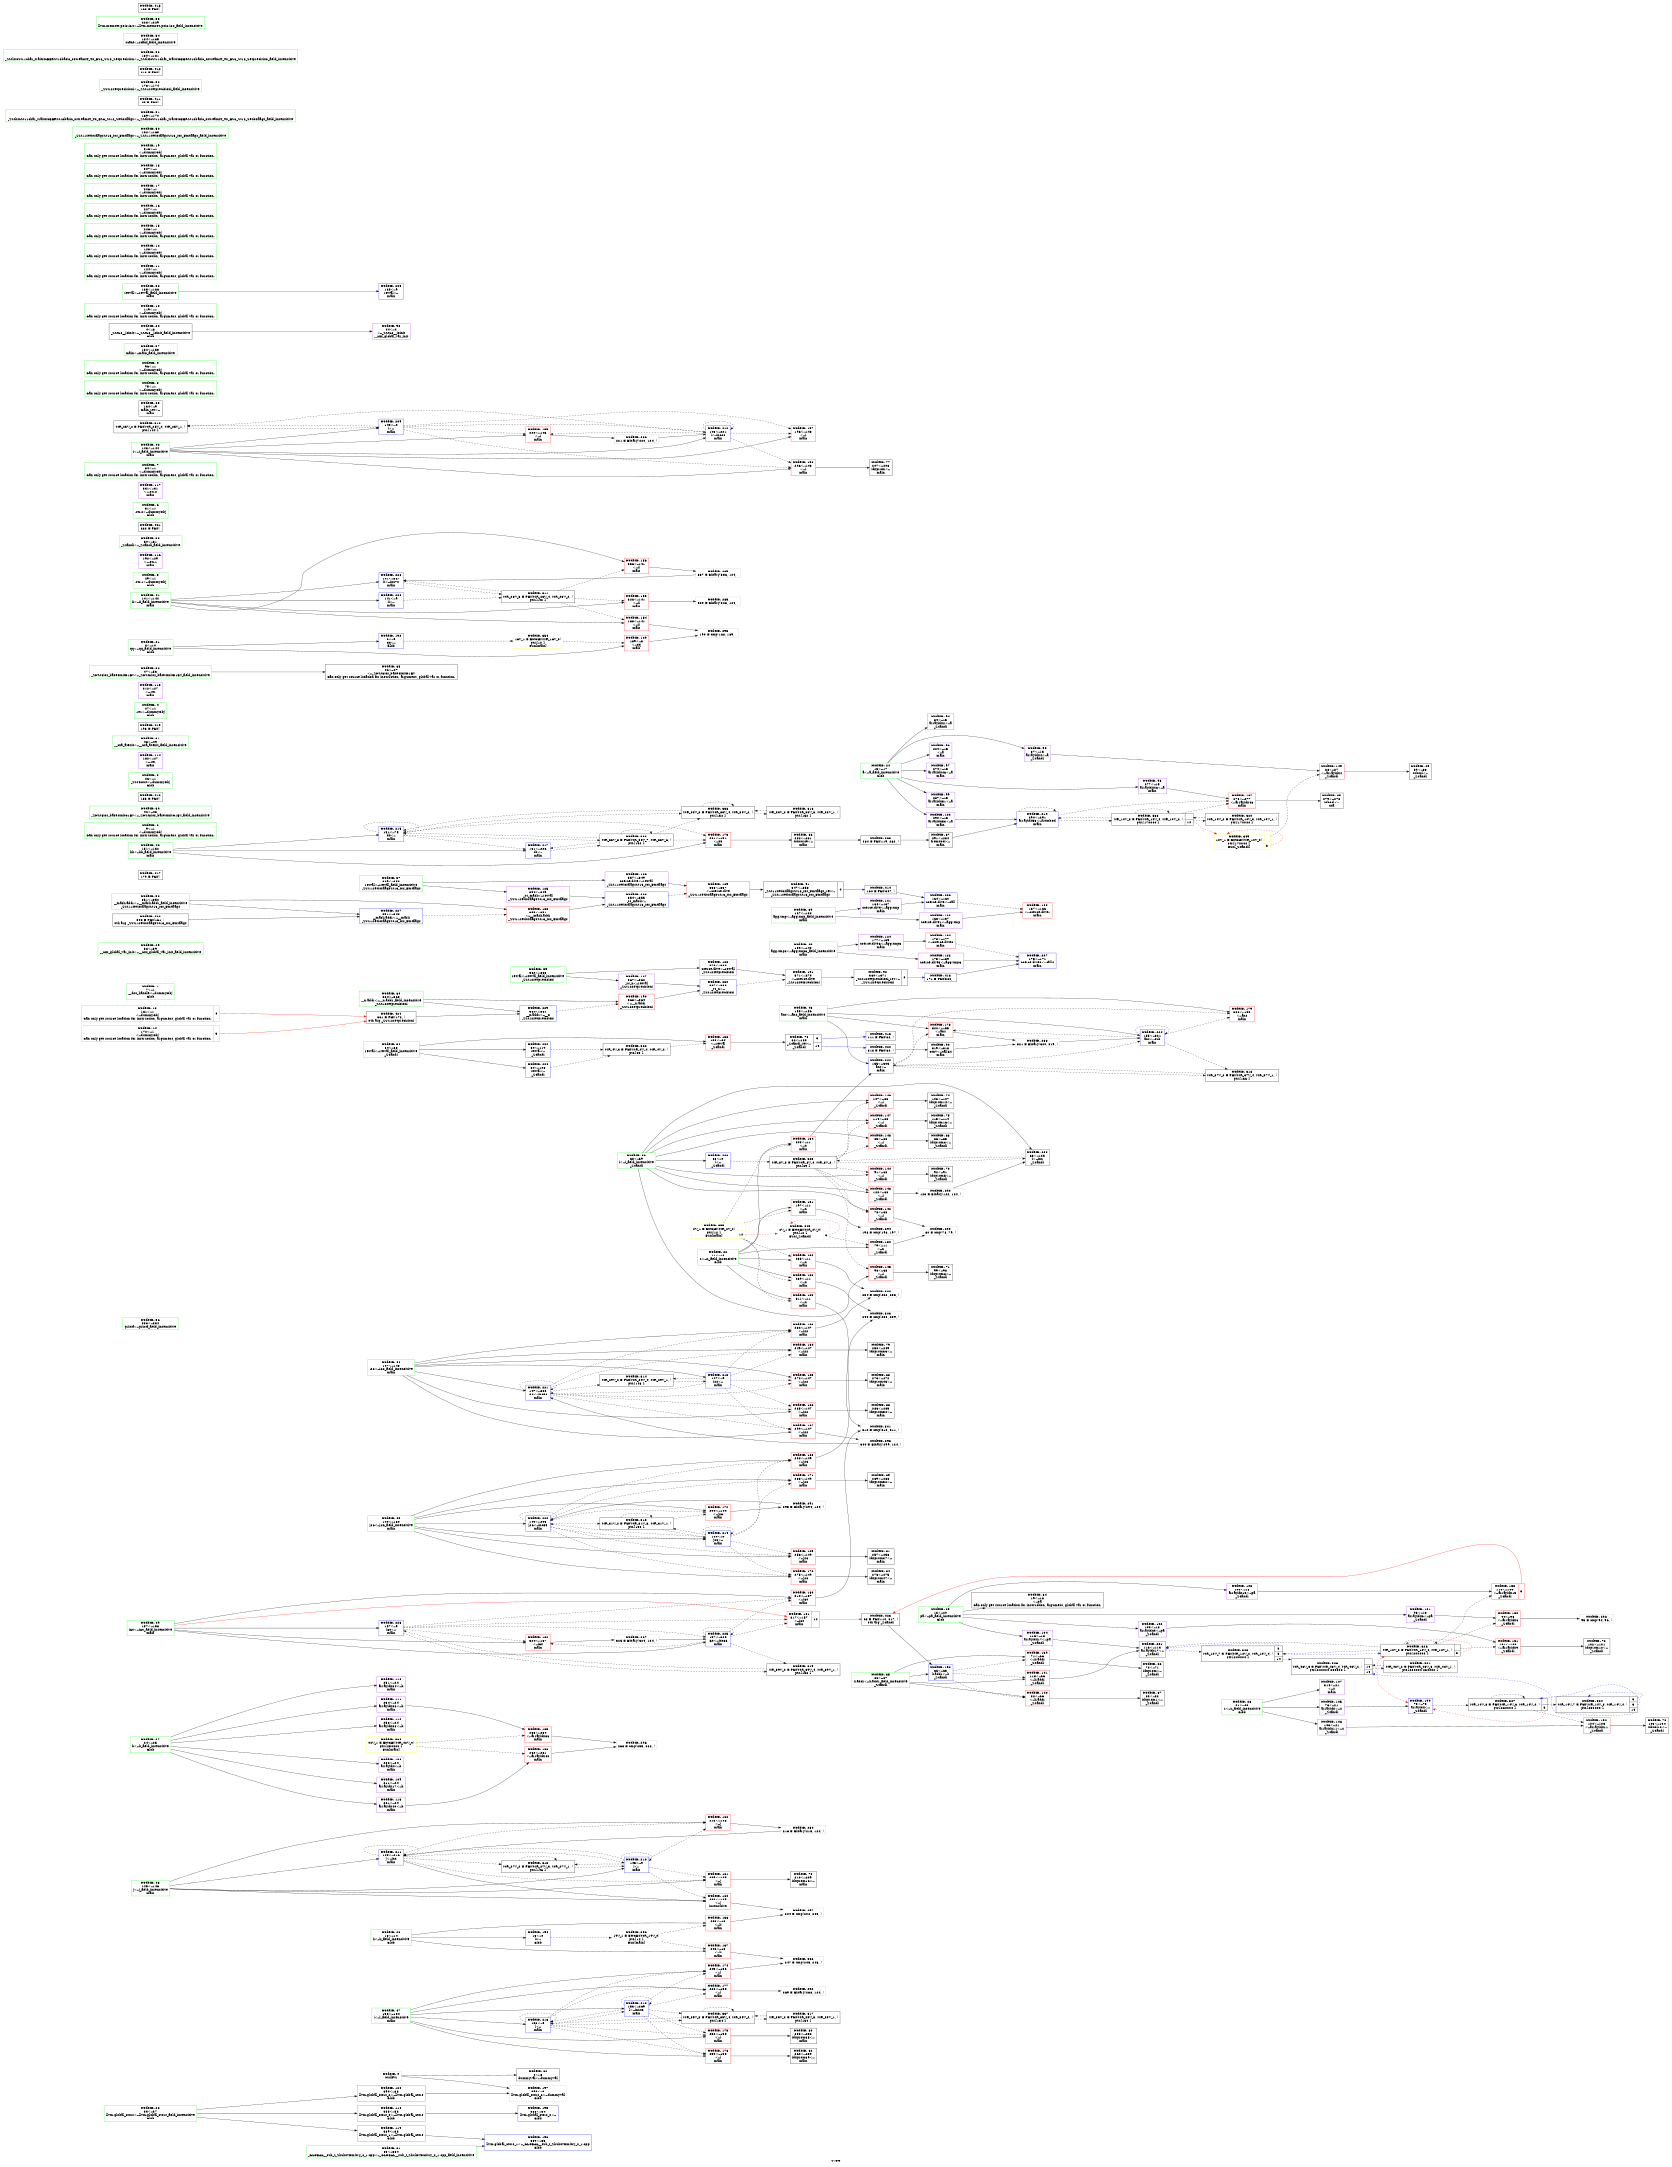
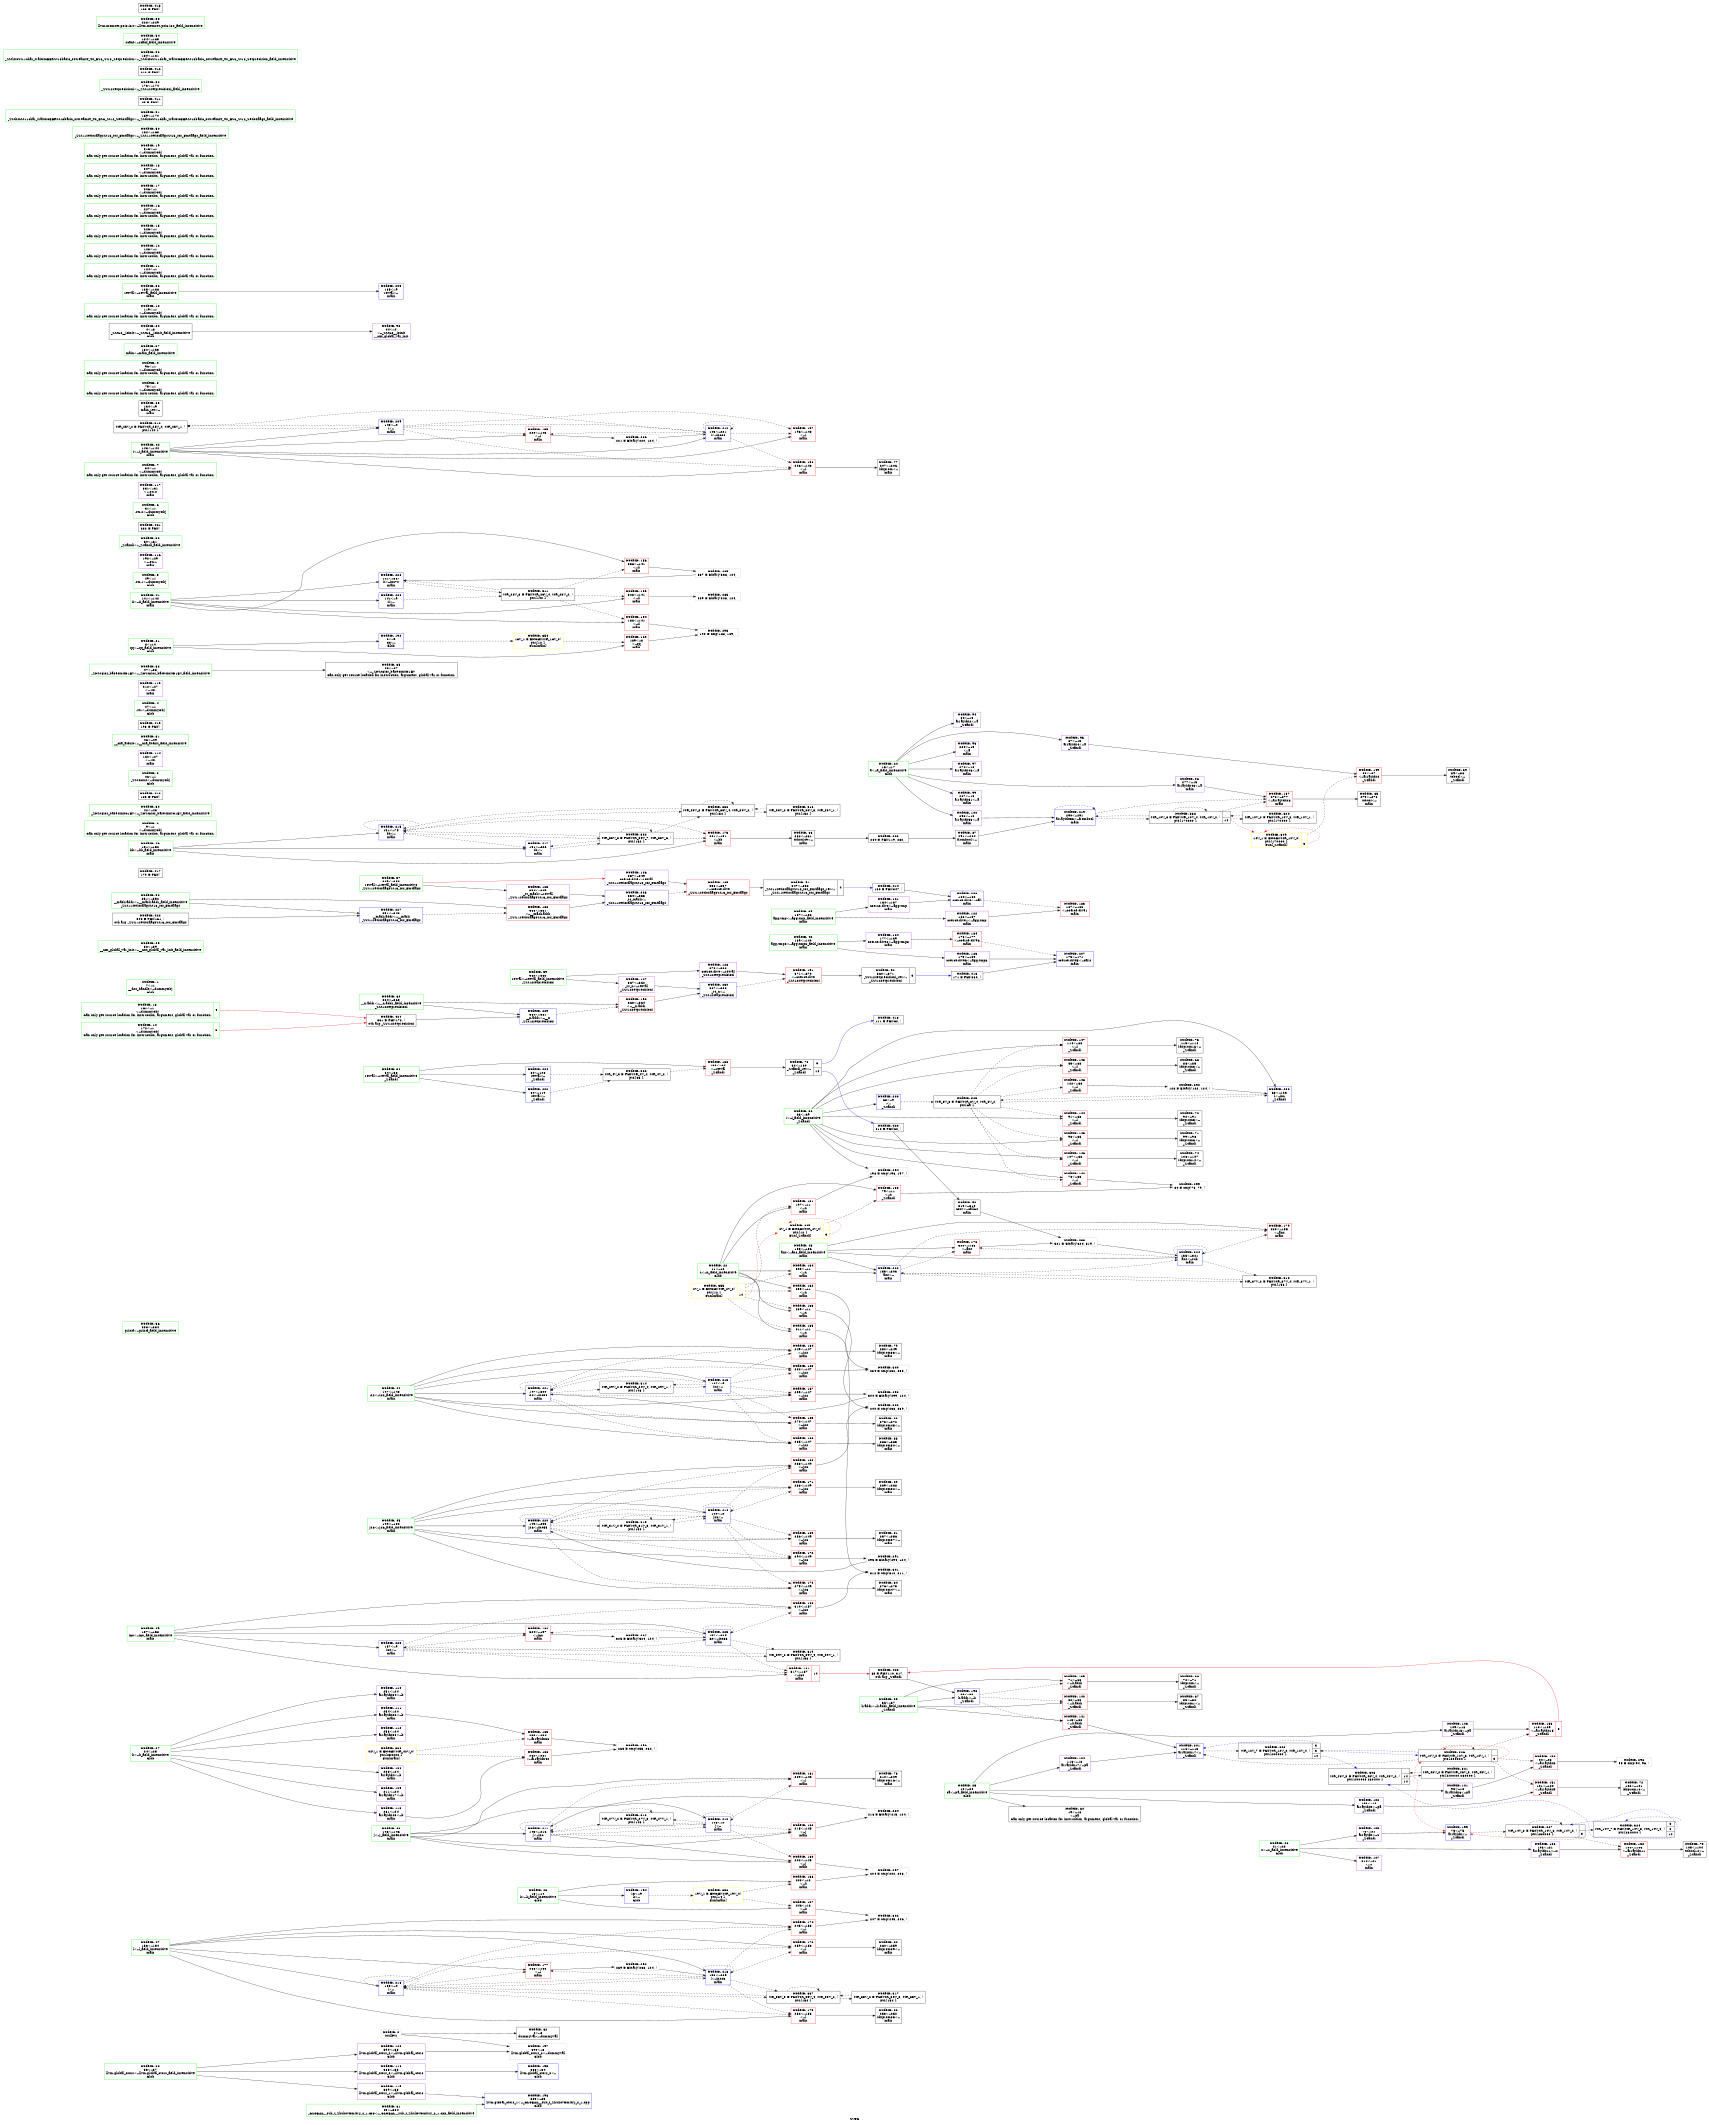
(1332, 806) -> (1369, 804)
(513, 882) -> (513, 881)
(760, 1186) -> (835, 1150)
(688, 1517) -> (755, 1544)
(479, 1603) -> (478, 1677)
(718, 1906) -> (803, 1867)
none -> (681, 1972)
